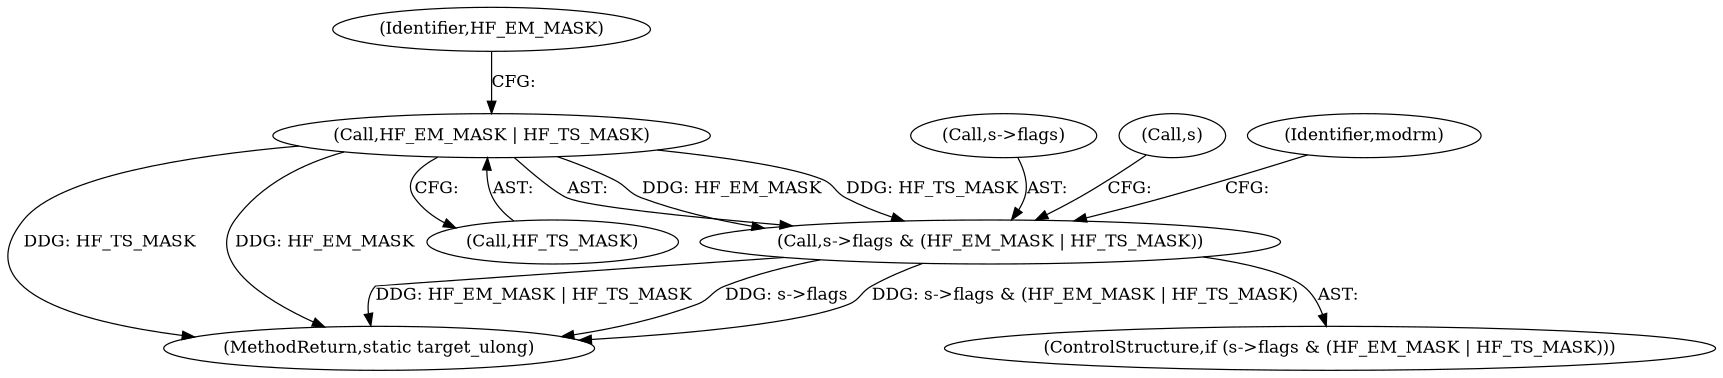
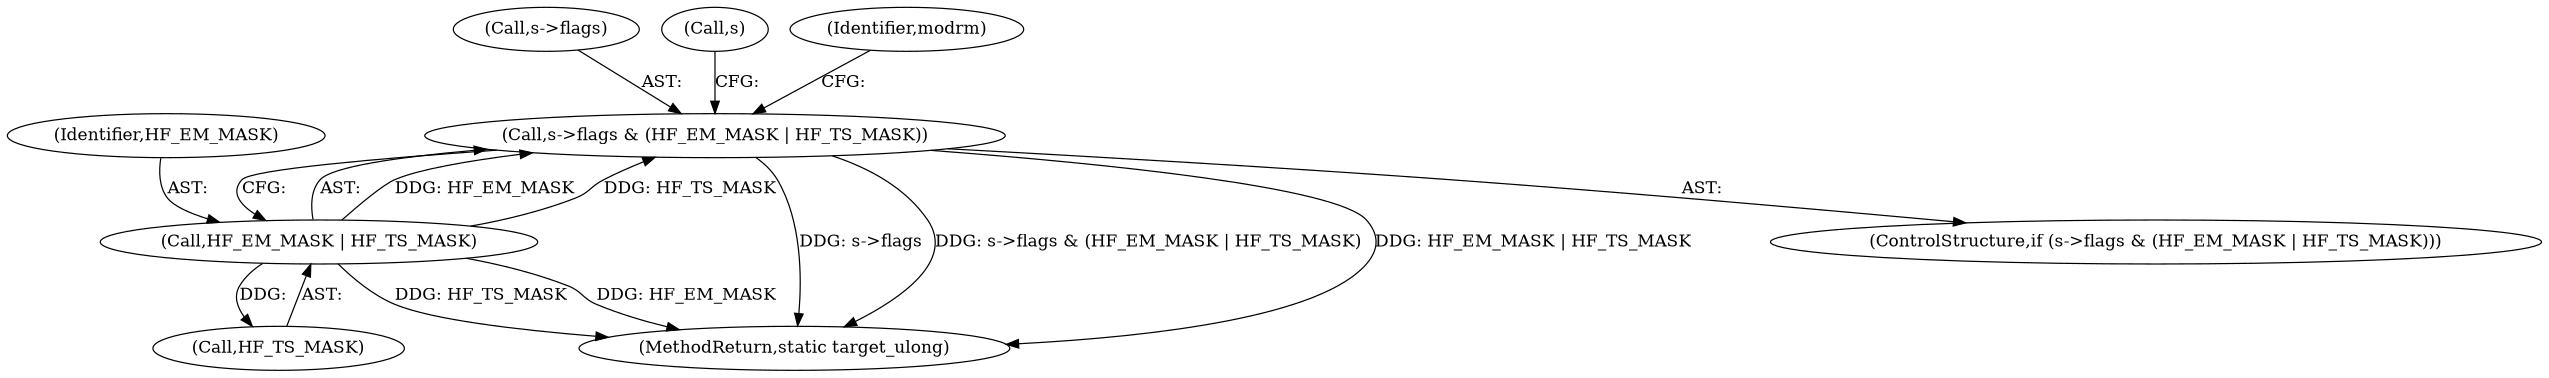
(517, 82) -> (191, 189)
none -> (332, 164)
(440, 189) -> (266, 295)
